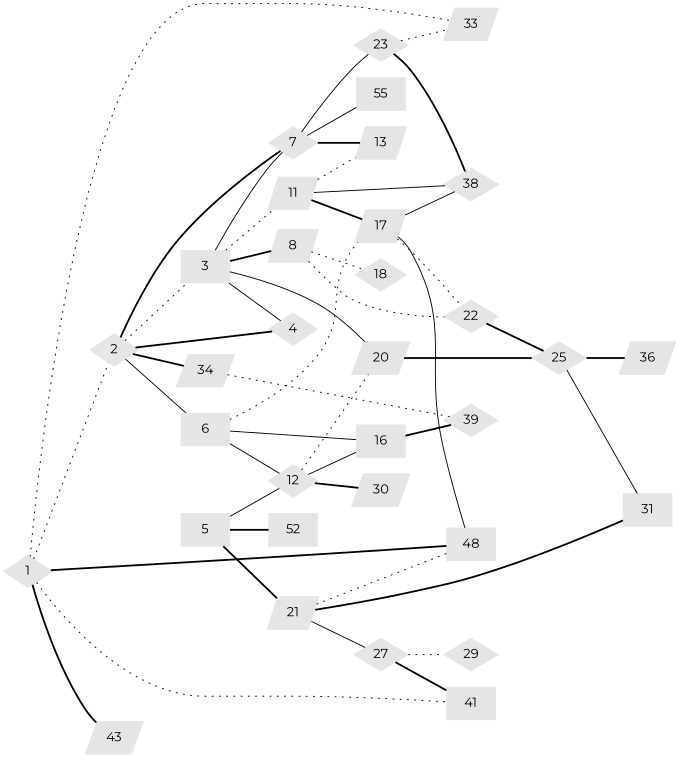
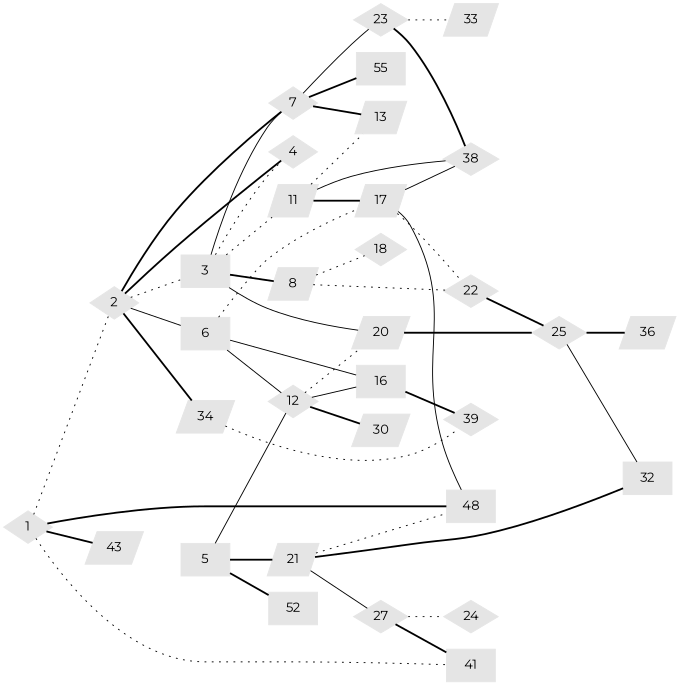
(332, 121) -> (333, 88)
(105, 140) -> none
(255, 302) -> (246, 206)
(648, 510) -> (648, 478)
(471, 655) -> (471, 617)
